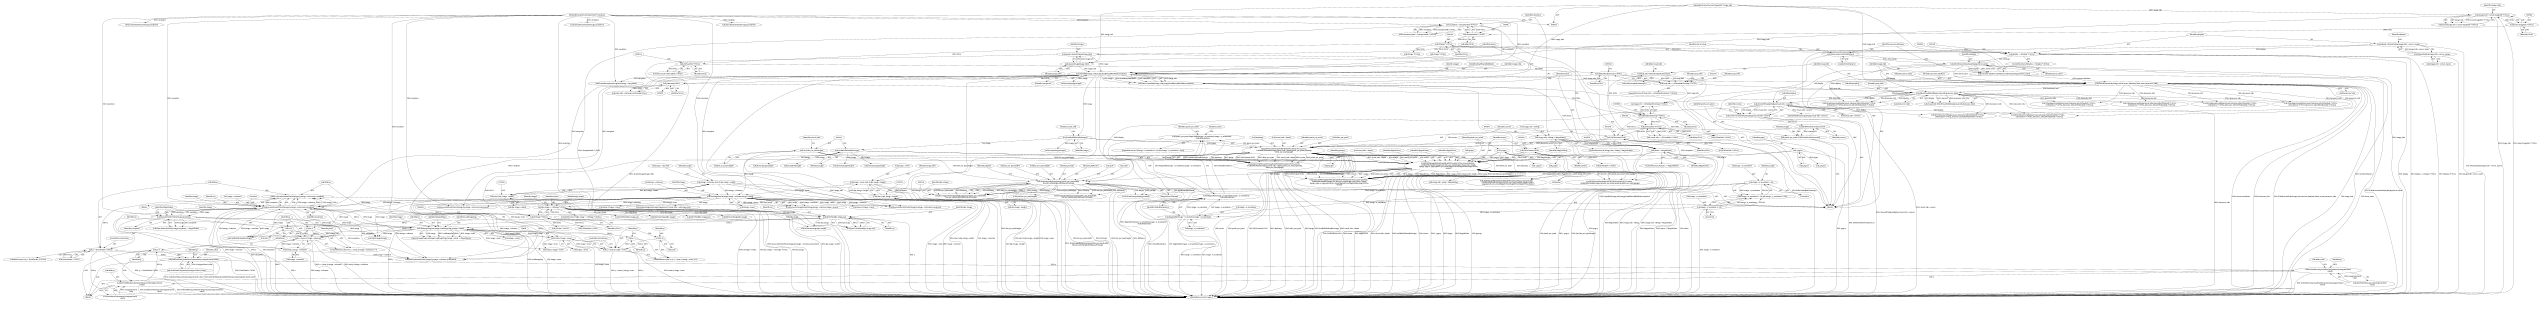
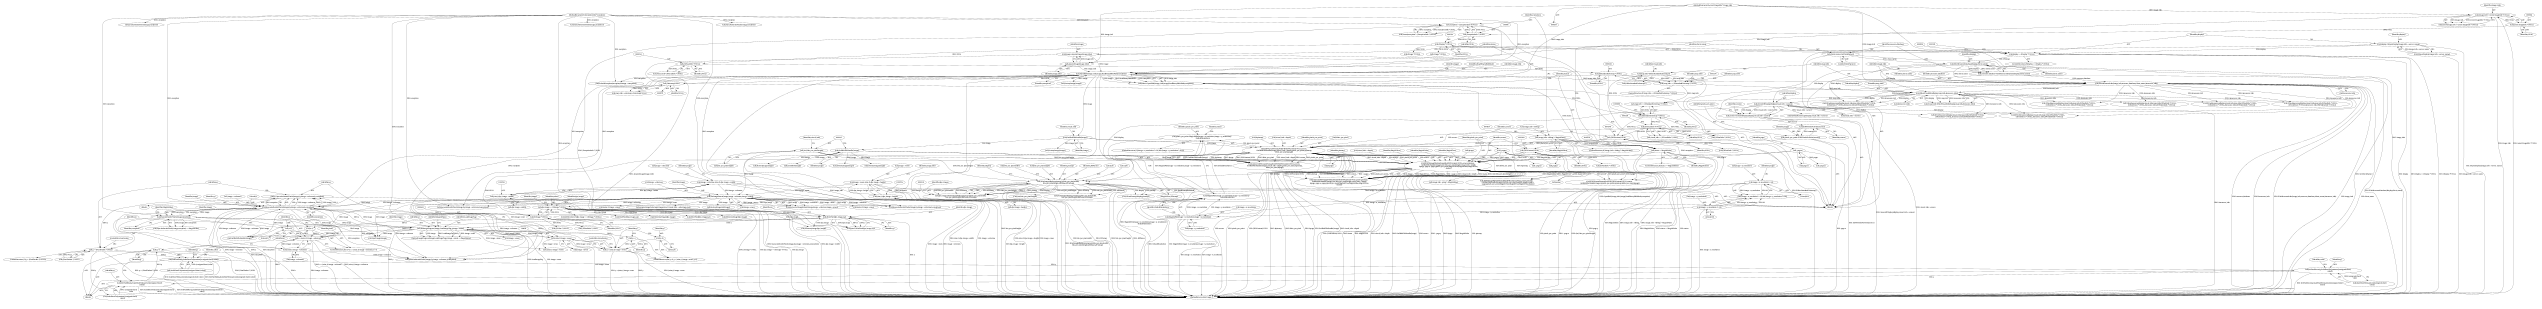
(1080, 16) -> none
(2439, 64) -> none
none -> (718, 207)
